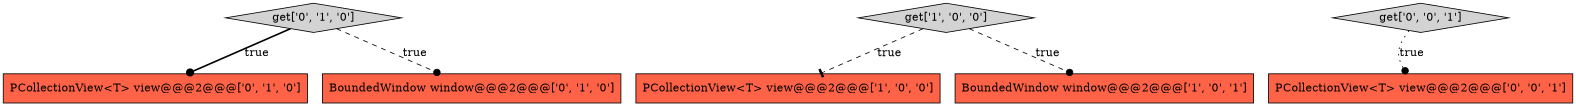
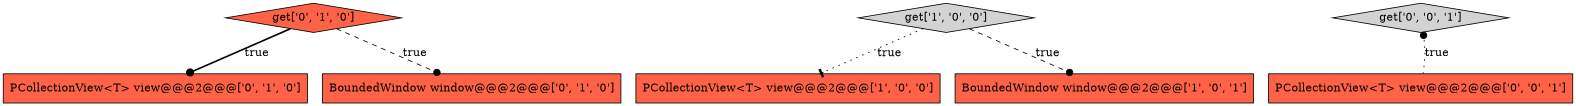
(313, 18) -> (313, 18)
(1399, 48) -> (1425, 56)
(873, 50) -> (873, 50)
